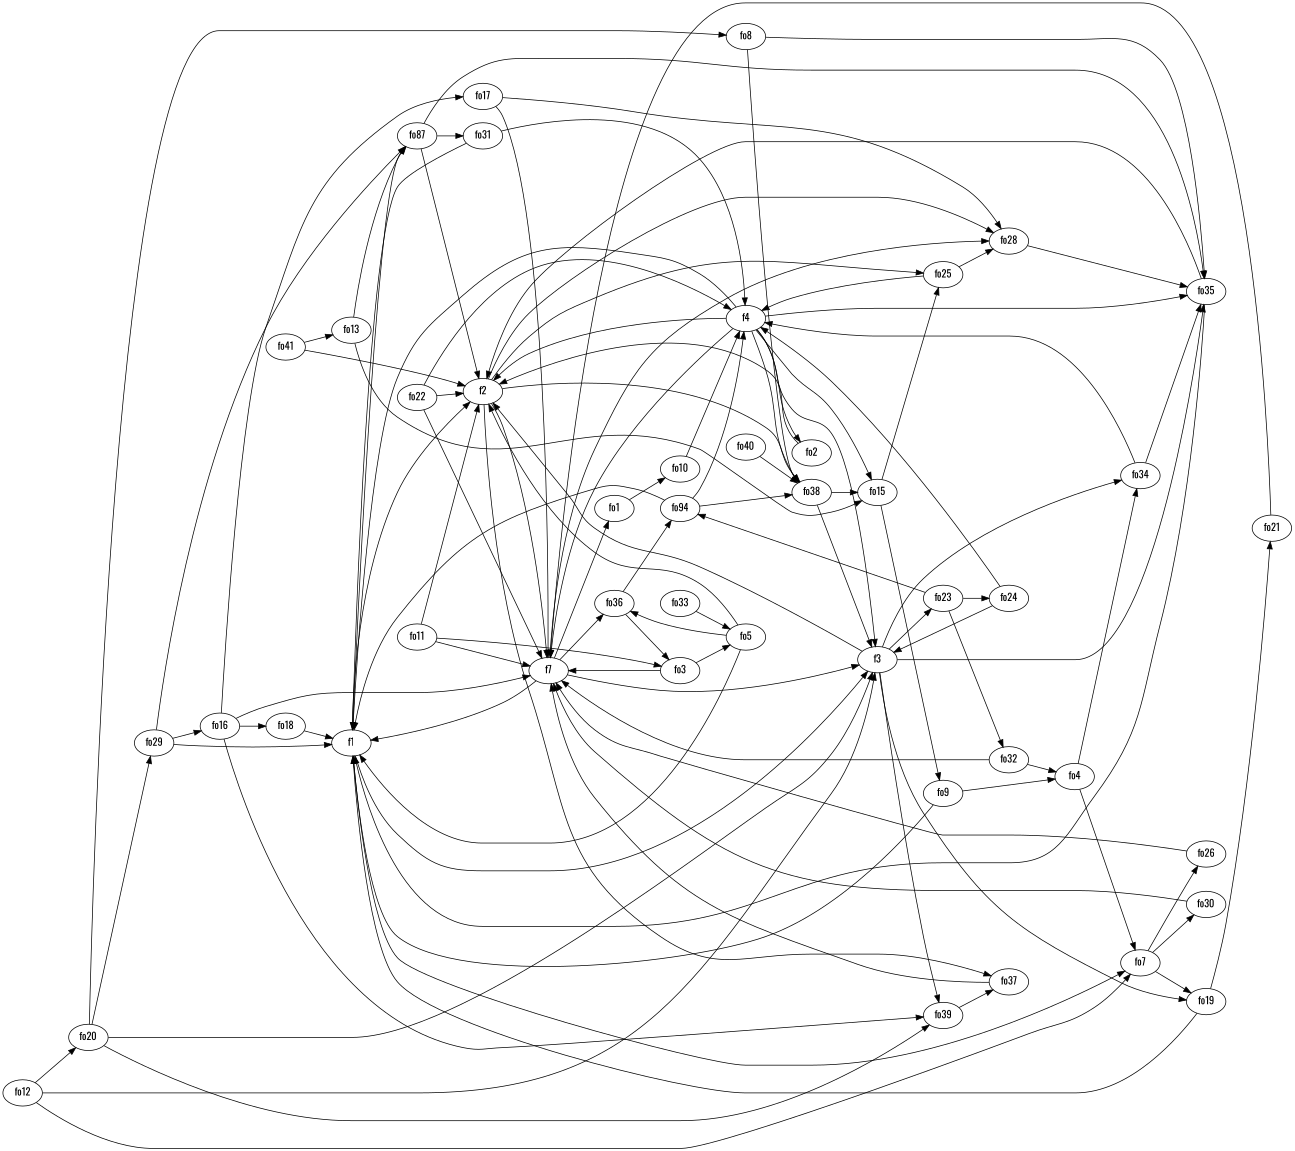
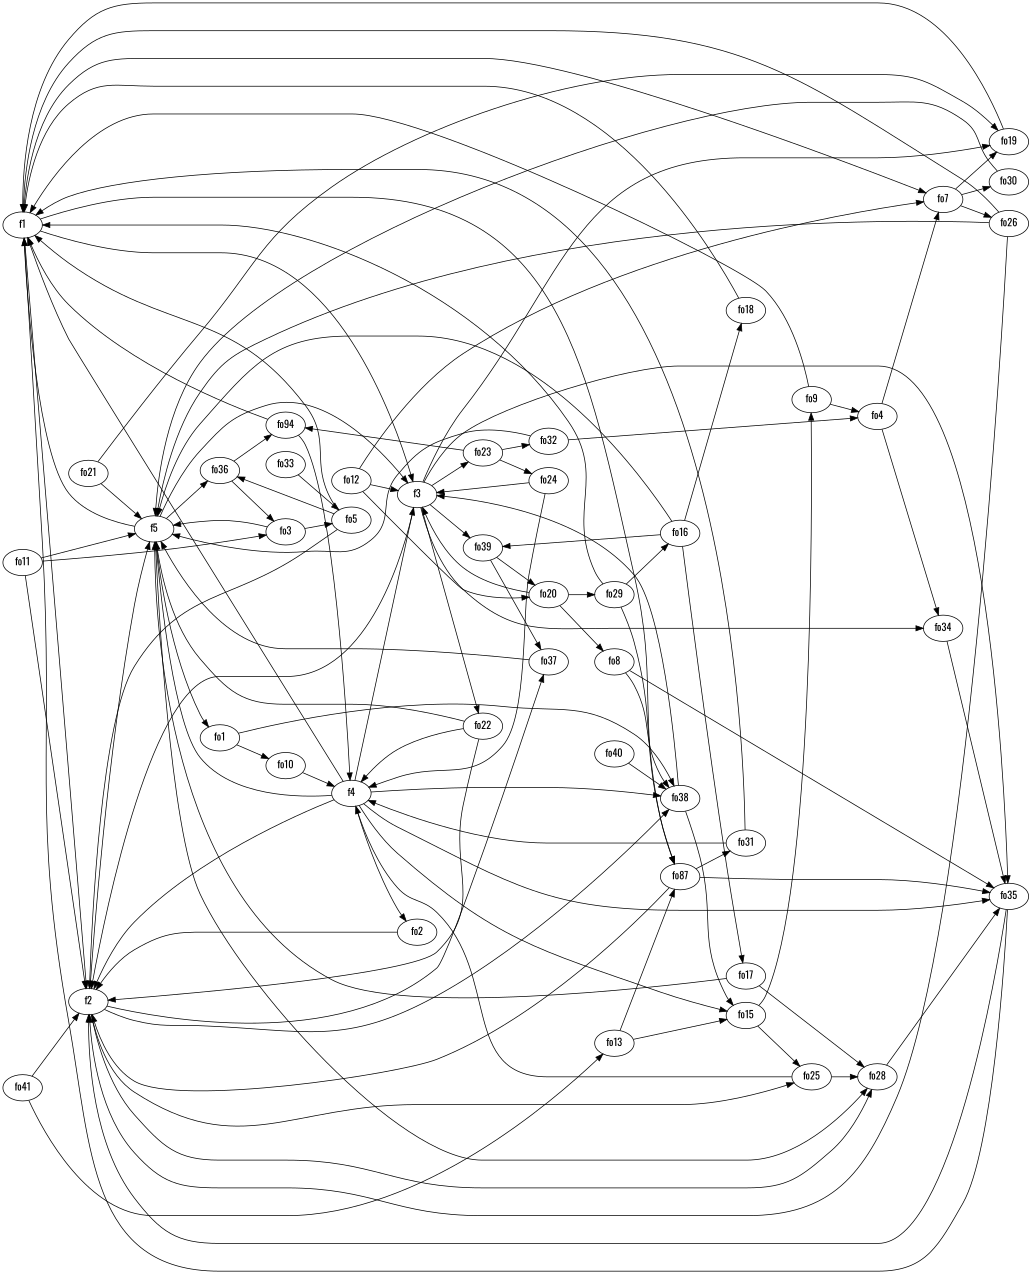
none -> (477, 31)
(984, 336) -> none
(742, 501) -> (467, 704)
none -> (449, 607)
(549, 671) -> (154, 529)
(1248, 770) -> (482, 113)
(517, 1121) -> (513, 569)
none -> (874, 1144)
